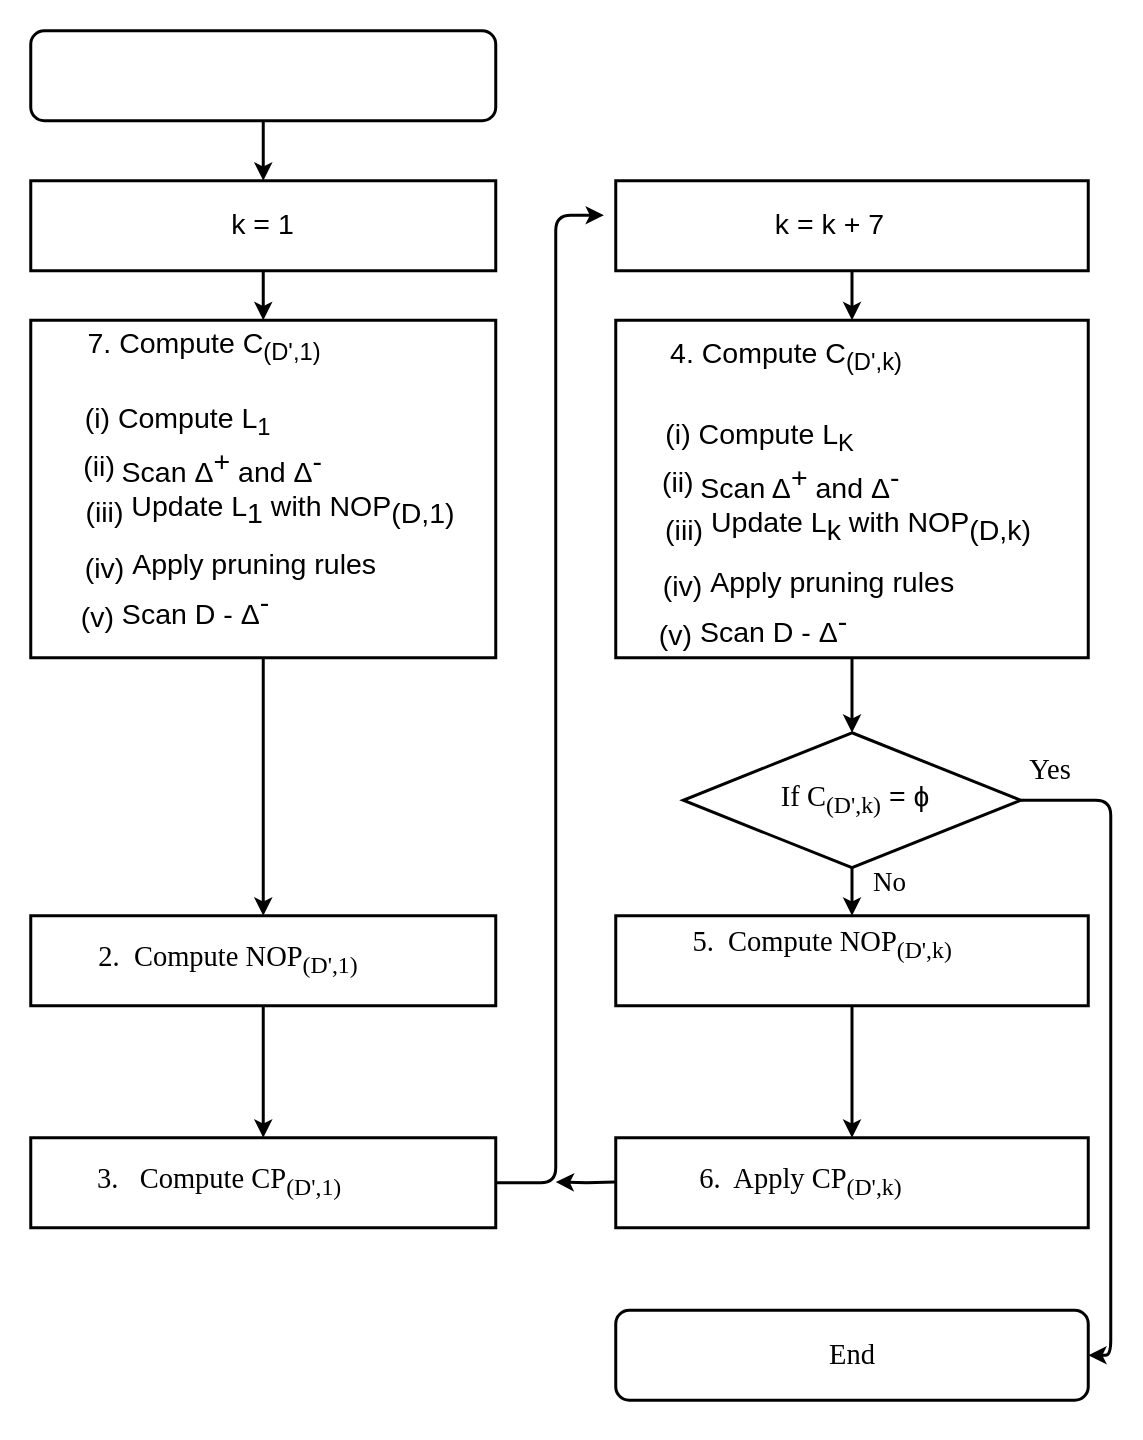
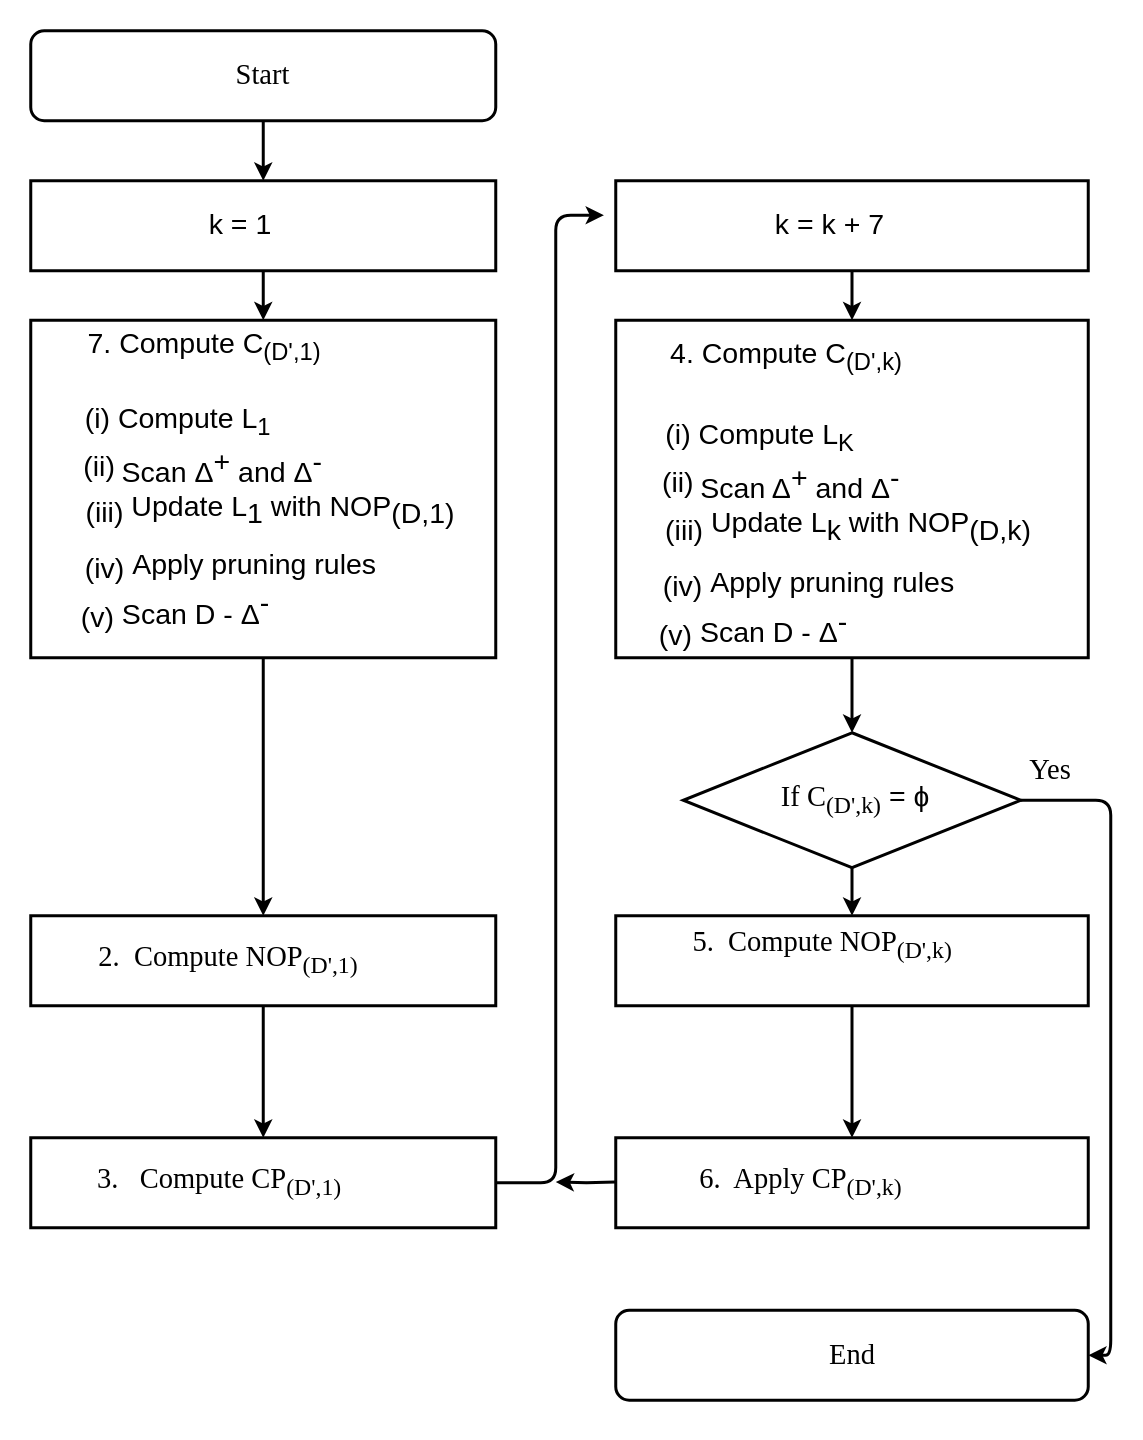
none -> (263, 76)
(263, 226) -> (241, 226)
(890, 883) -> none
